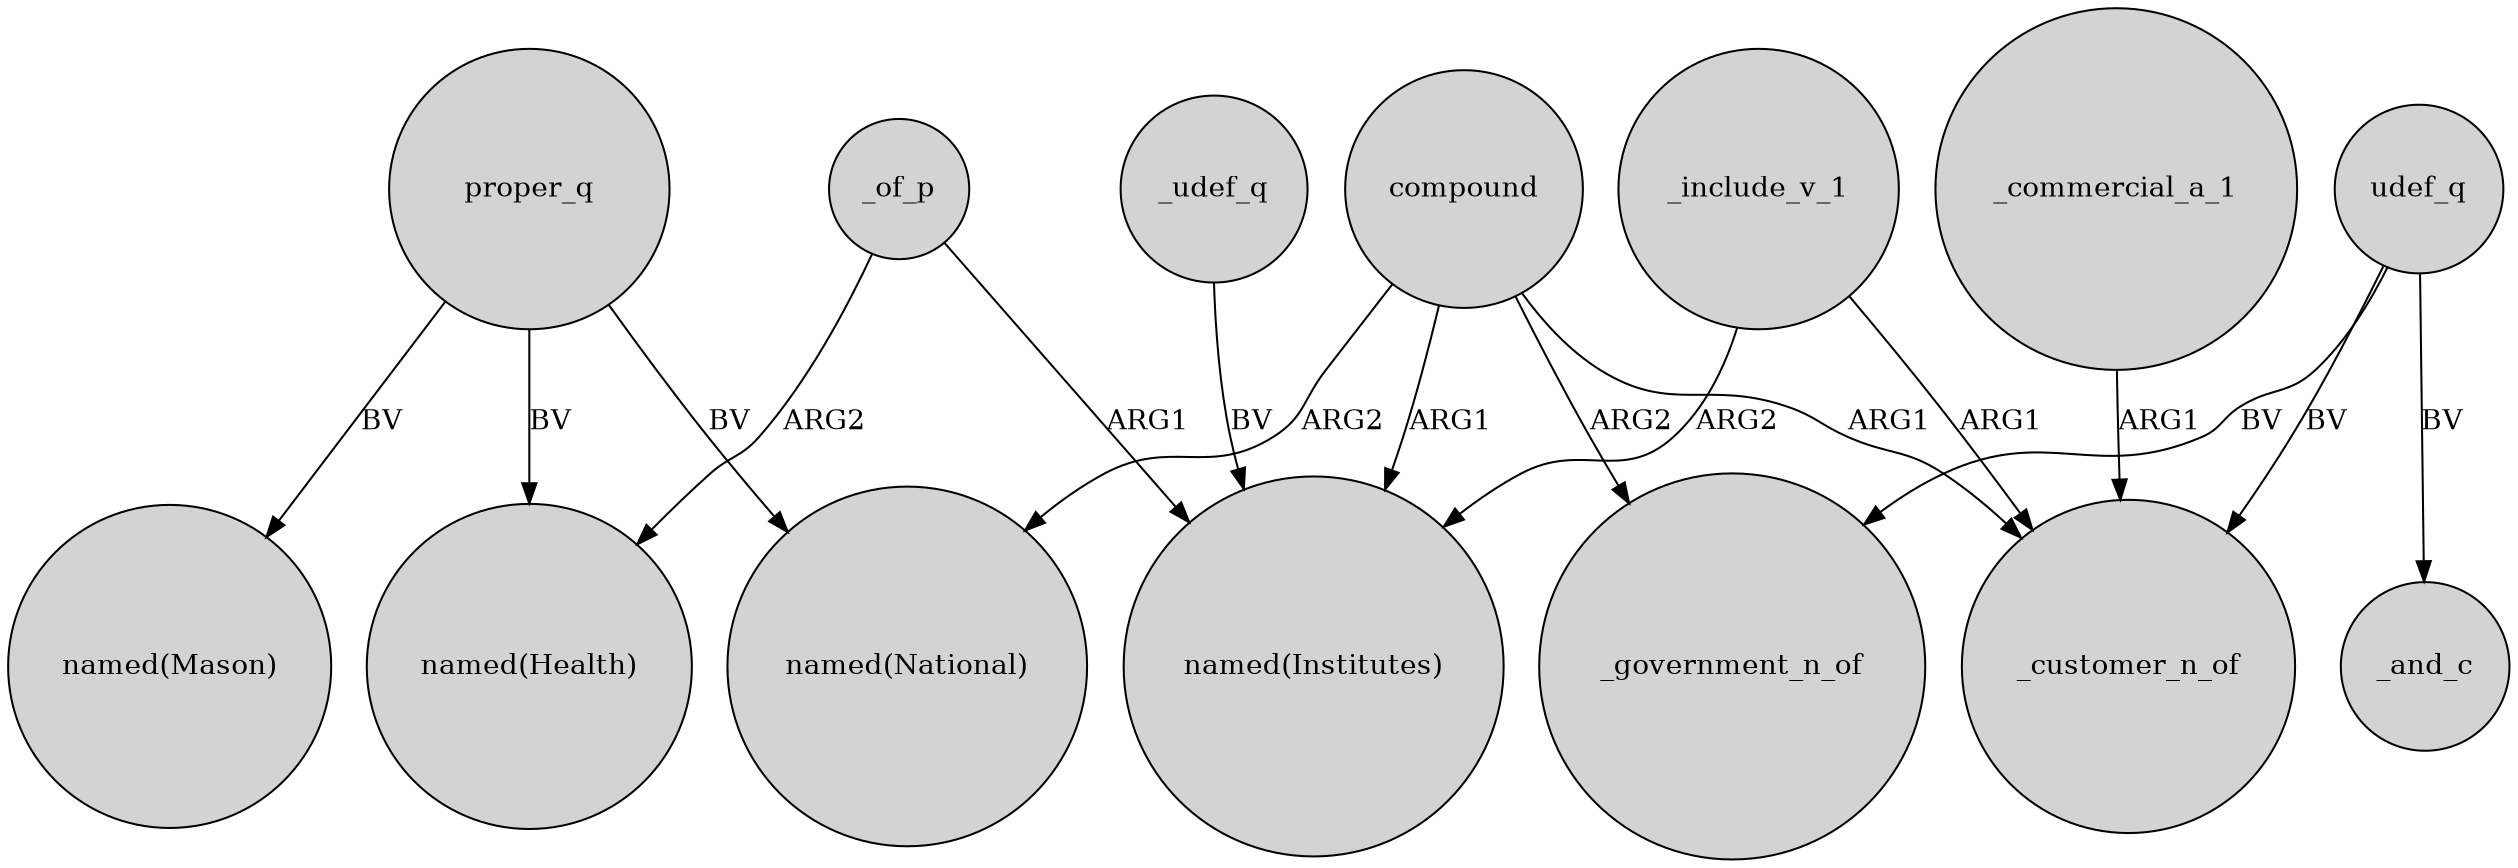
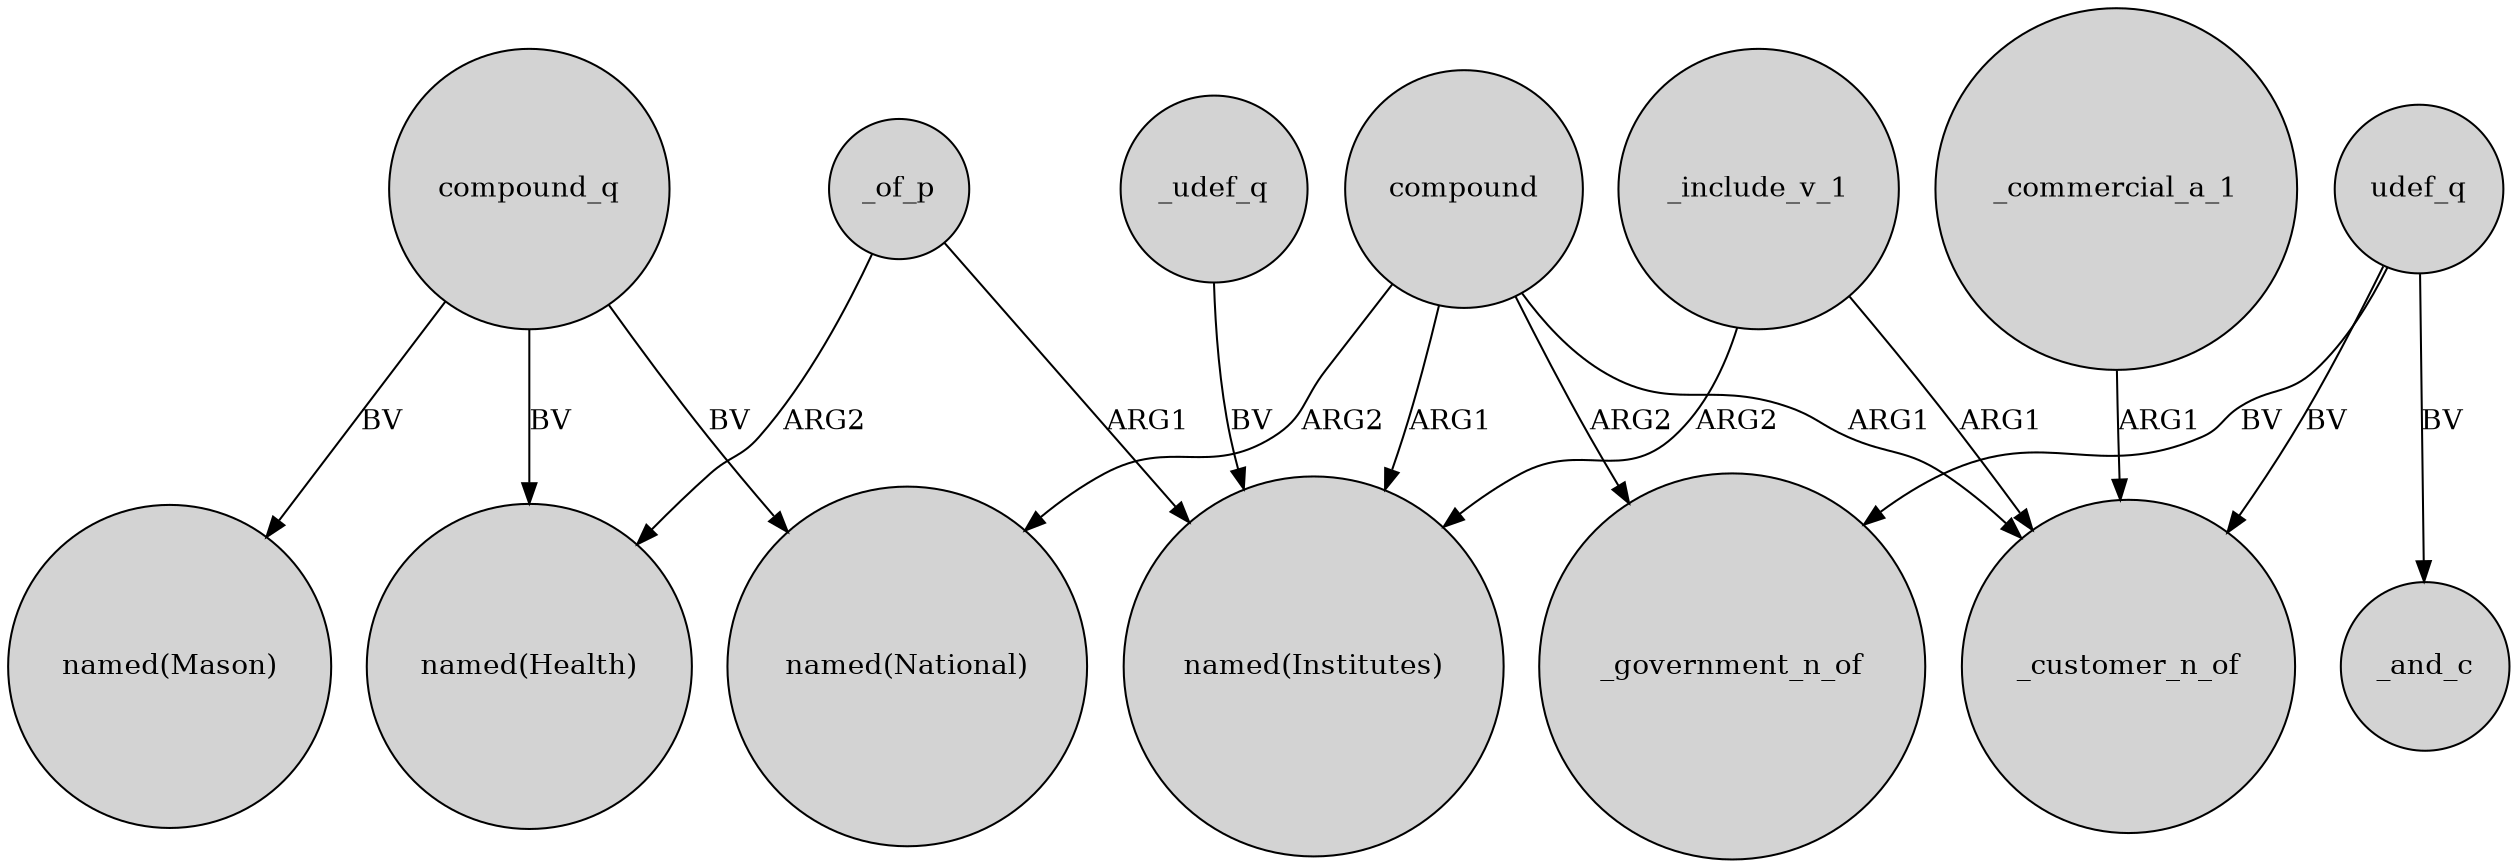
(529, 189) -> (529, 189)
